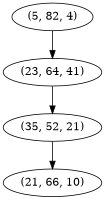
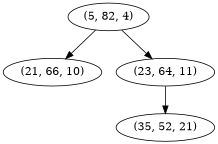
(52, 72) -> (165, 72)
(52, 151) -> (83, 42)
